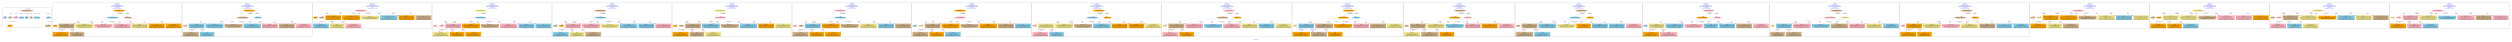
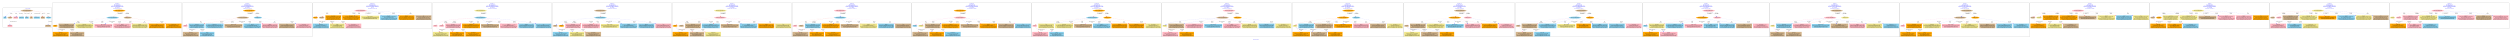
none -> (43, 18)
(10, 26) -> (10, 26)
